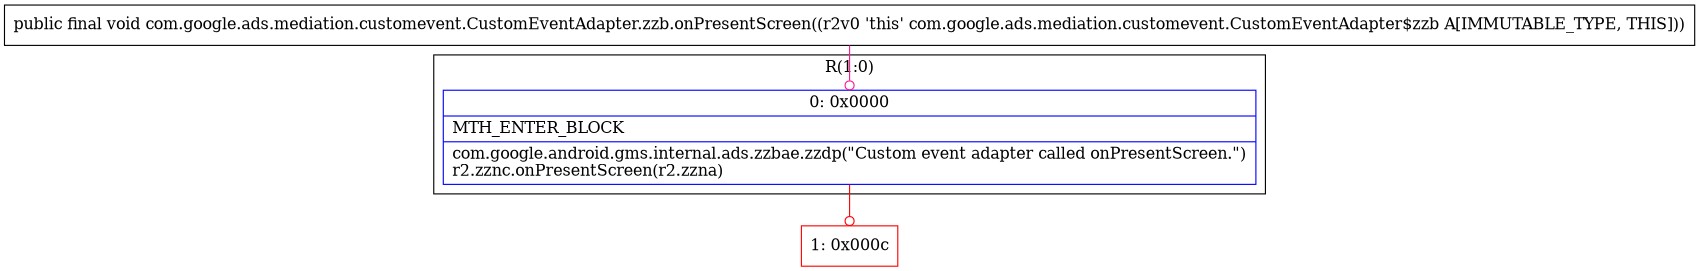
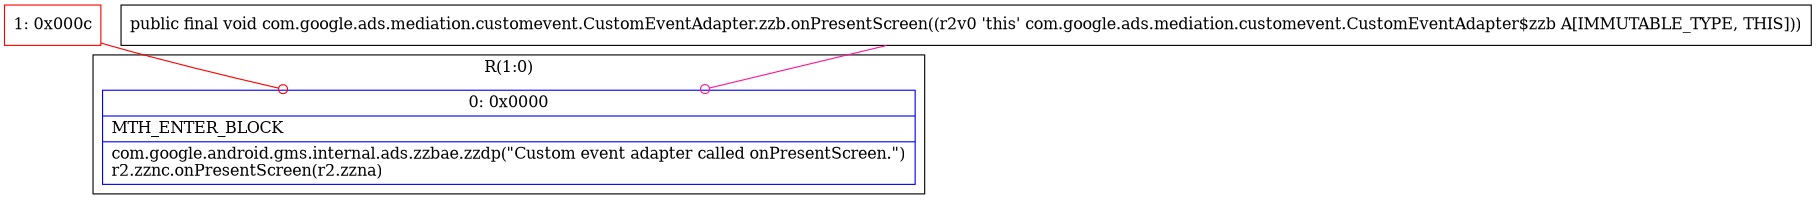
(850, 201) -> (189, 67)
